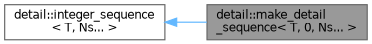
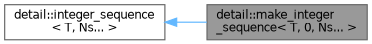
(287, 22) -> (287, 22)
